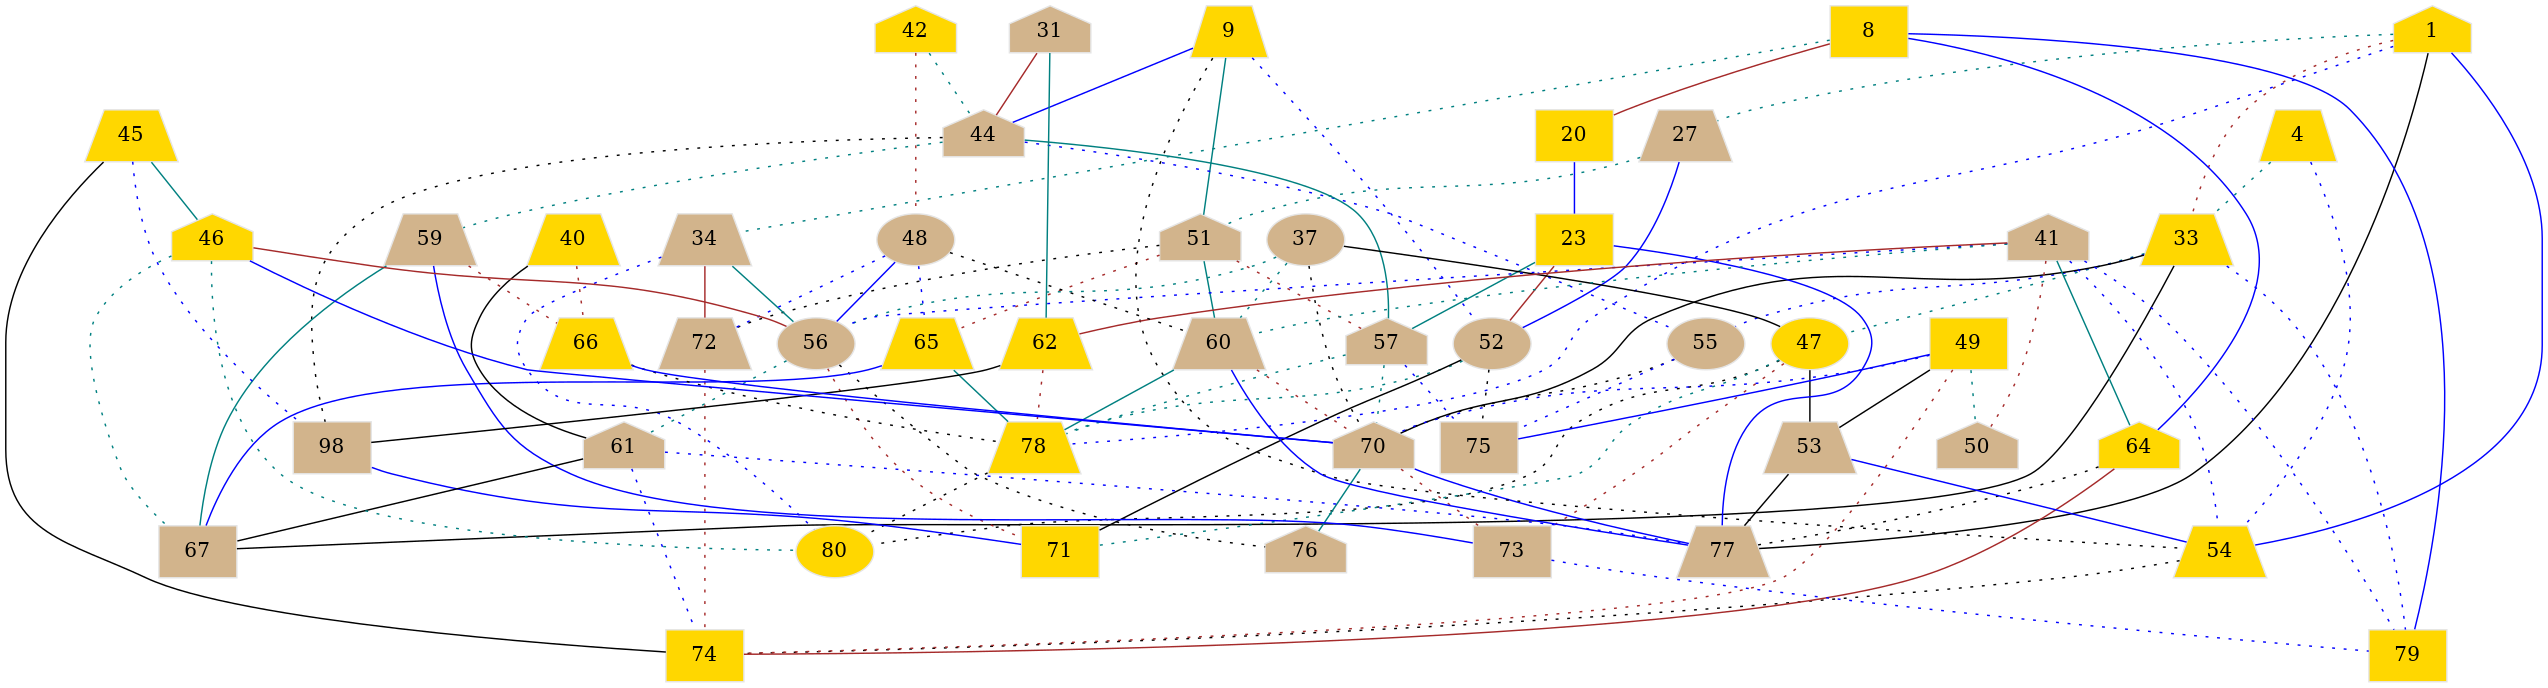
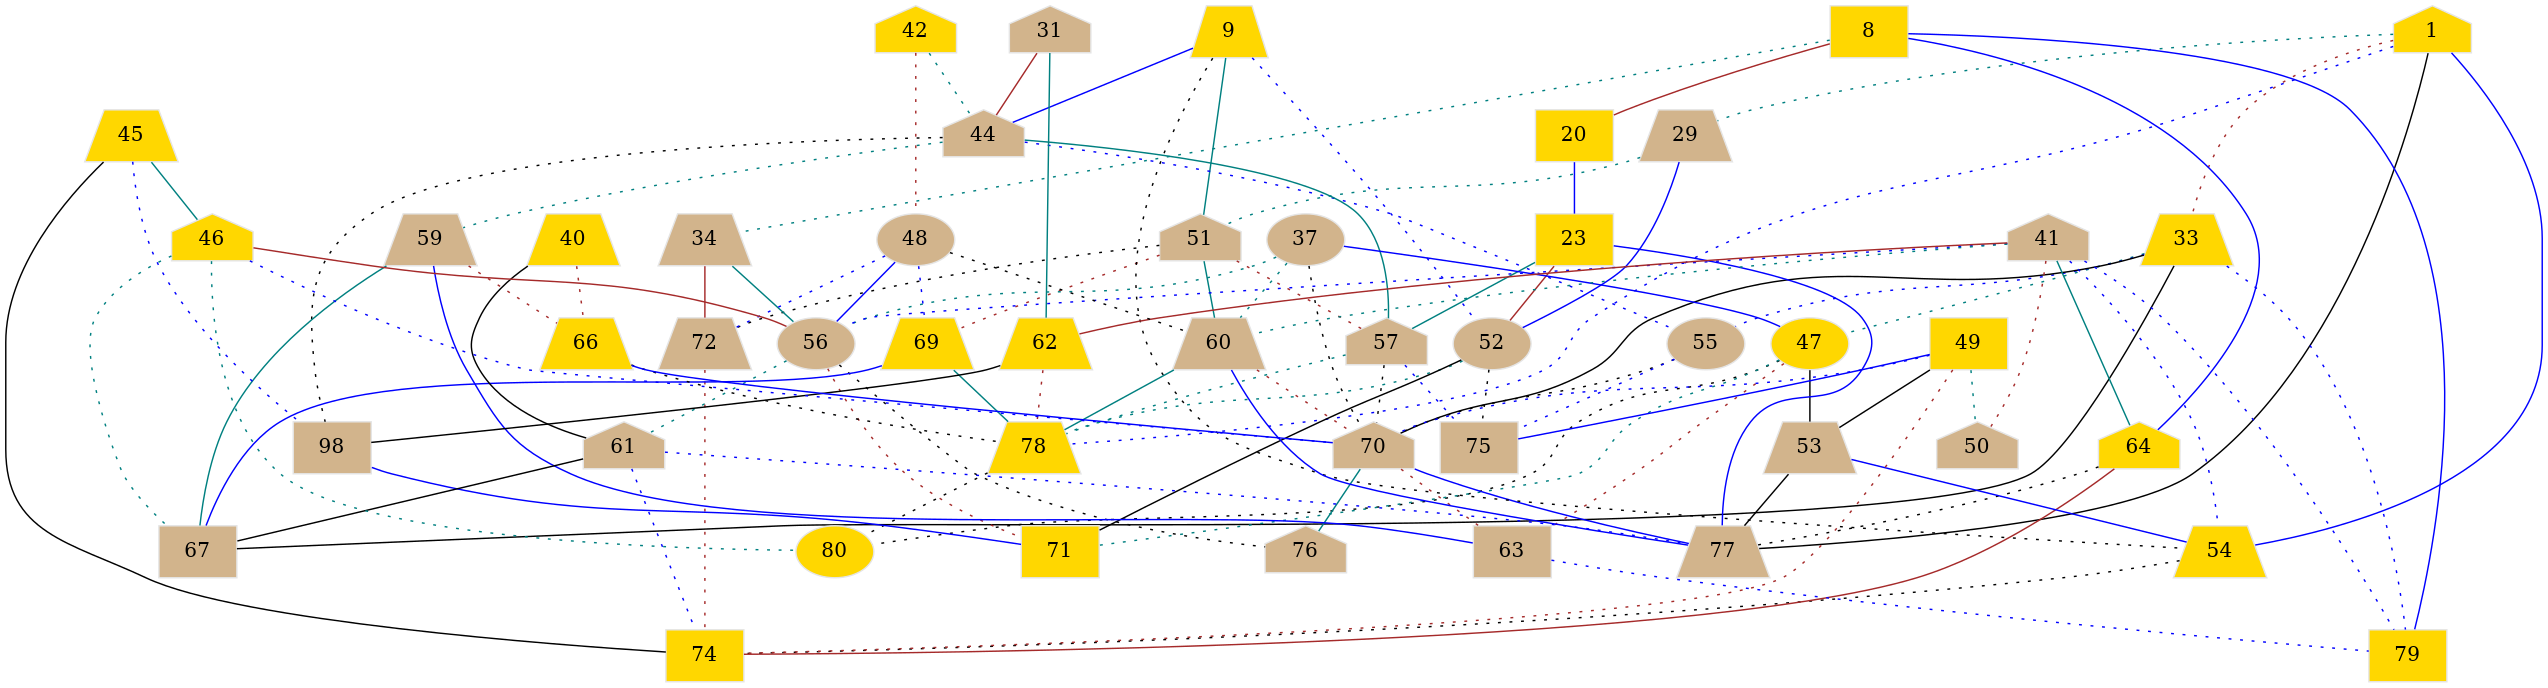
(1686, 136) -> (1686, 136)
(2298, 136) -> none
(1476, 265) -> (1476, 265)
(927, 344) -> (927, 344)
(561, 373) -> (561, 373)
(1380, 394) -> (1380, 394)
(583, 403) -> none
(1512, 552) -> (1512, 552)
